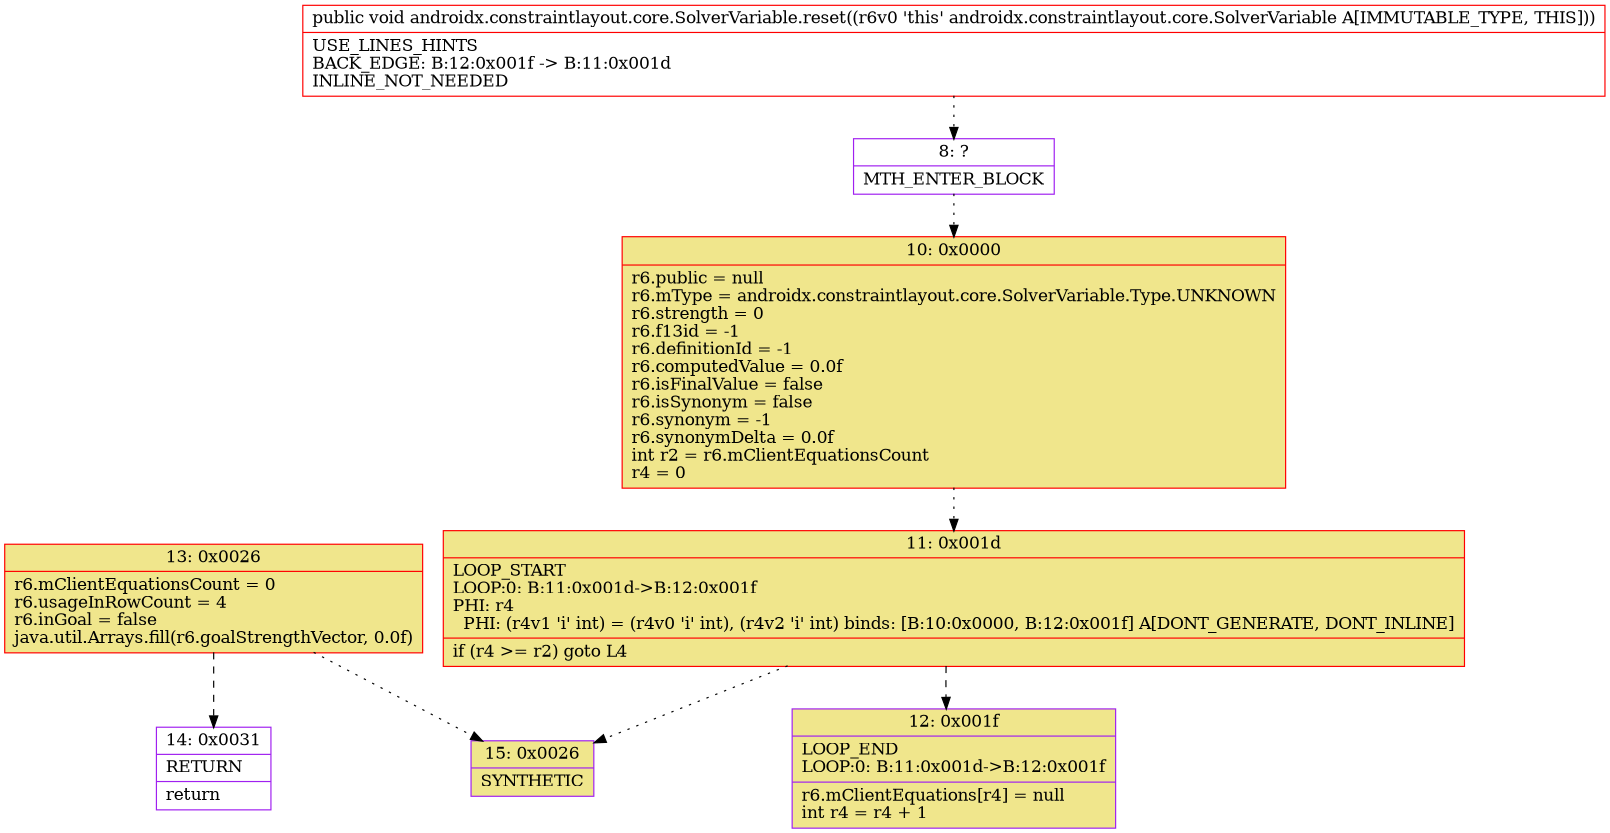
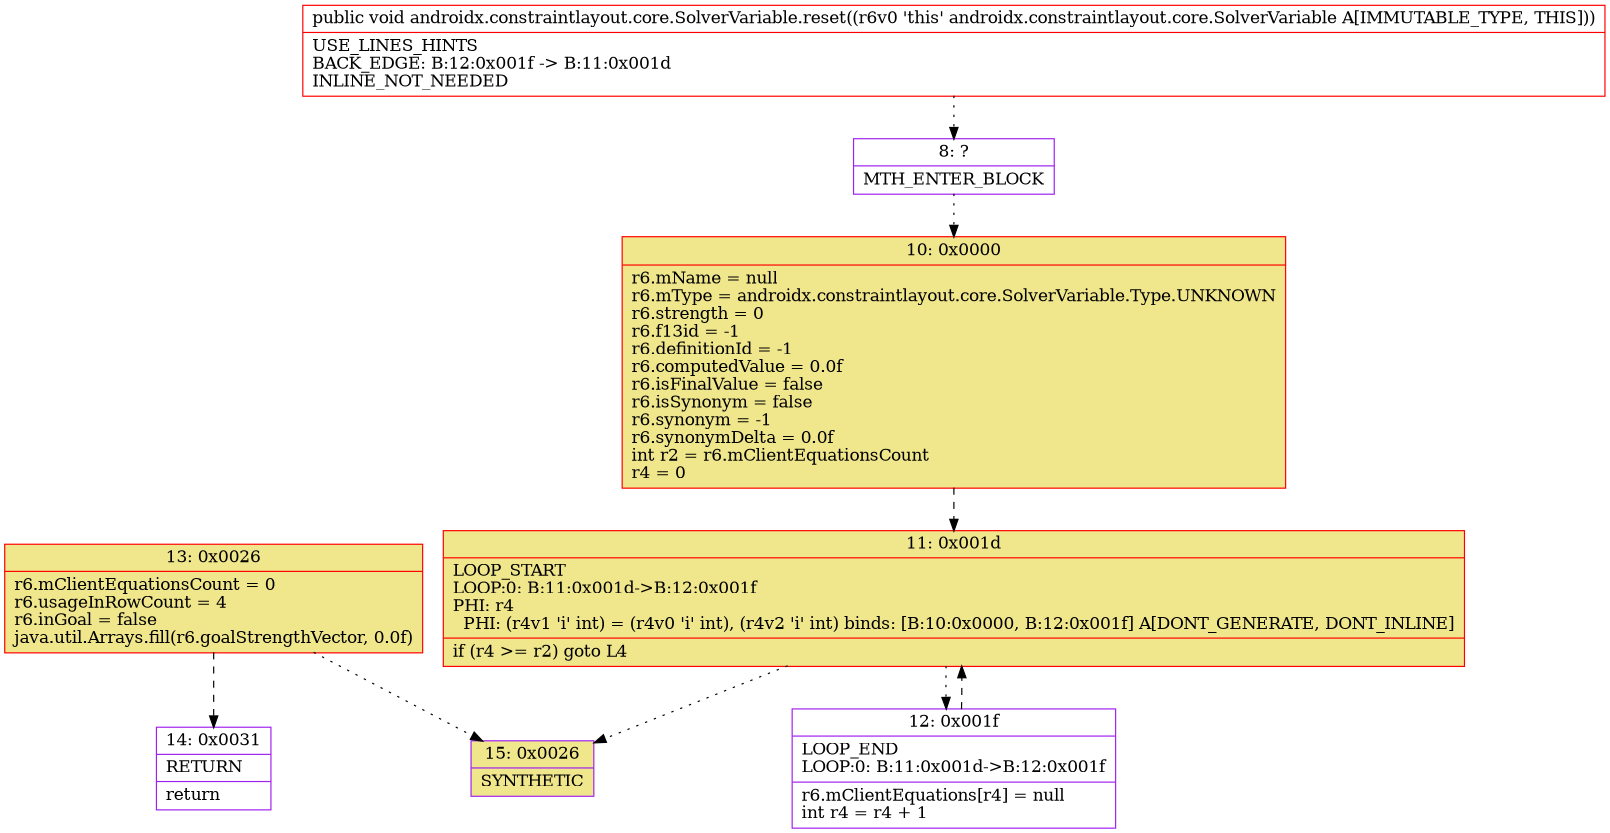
(698, 279) -> (705, 279)
(954, 503) -> (954, 503)
(946, 682) -> (946, 682)
none -> (962, 694)
(954, 769) -> (954, 769)
